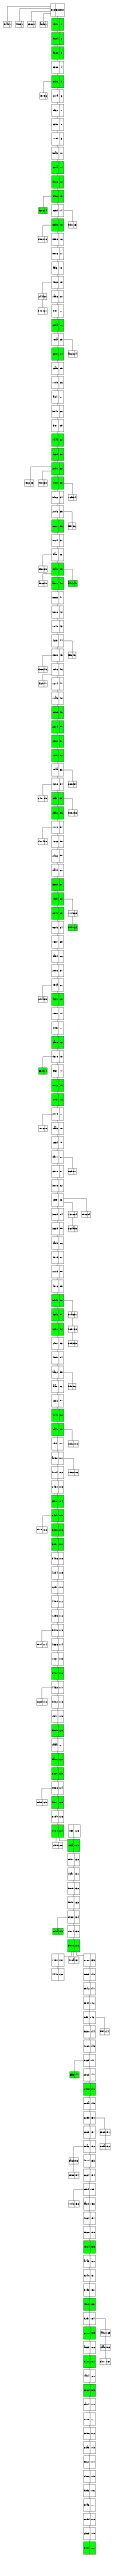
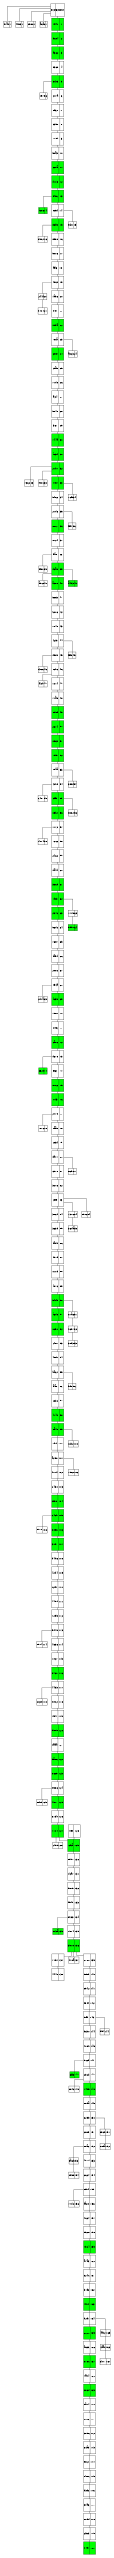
none -> (74, 2089)
